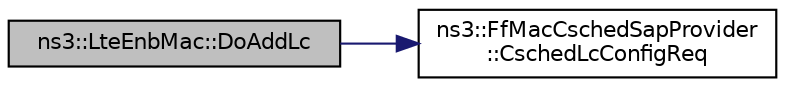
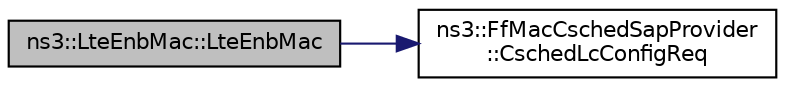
(174, 44) -> (174, 44)
